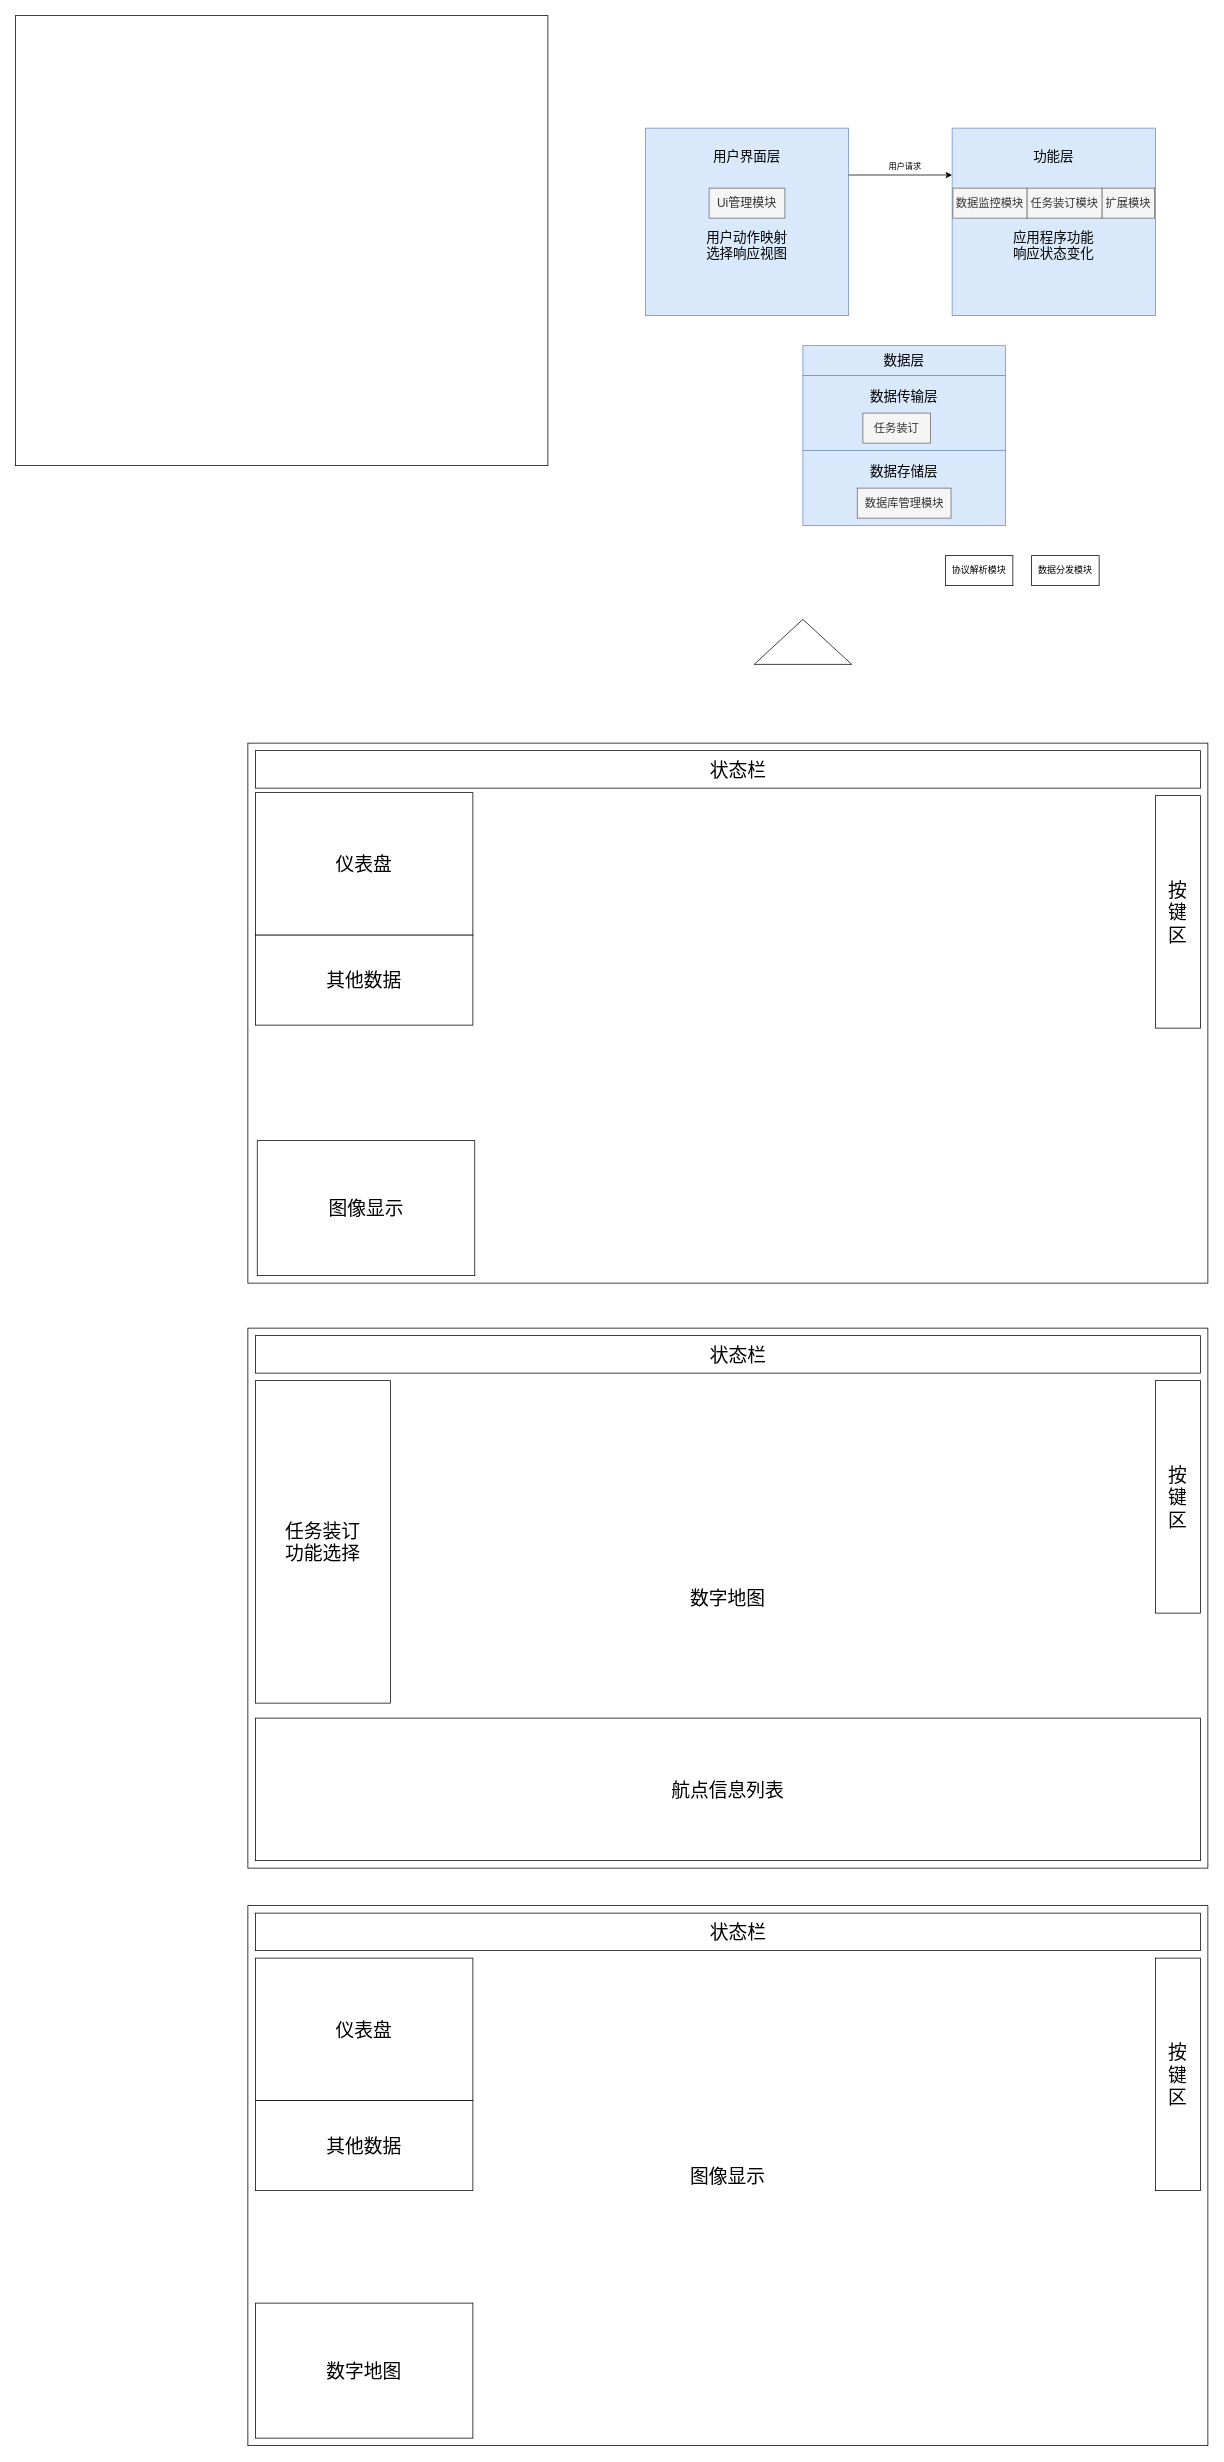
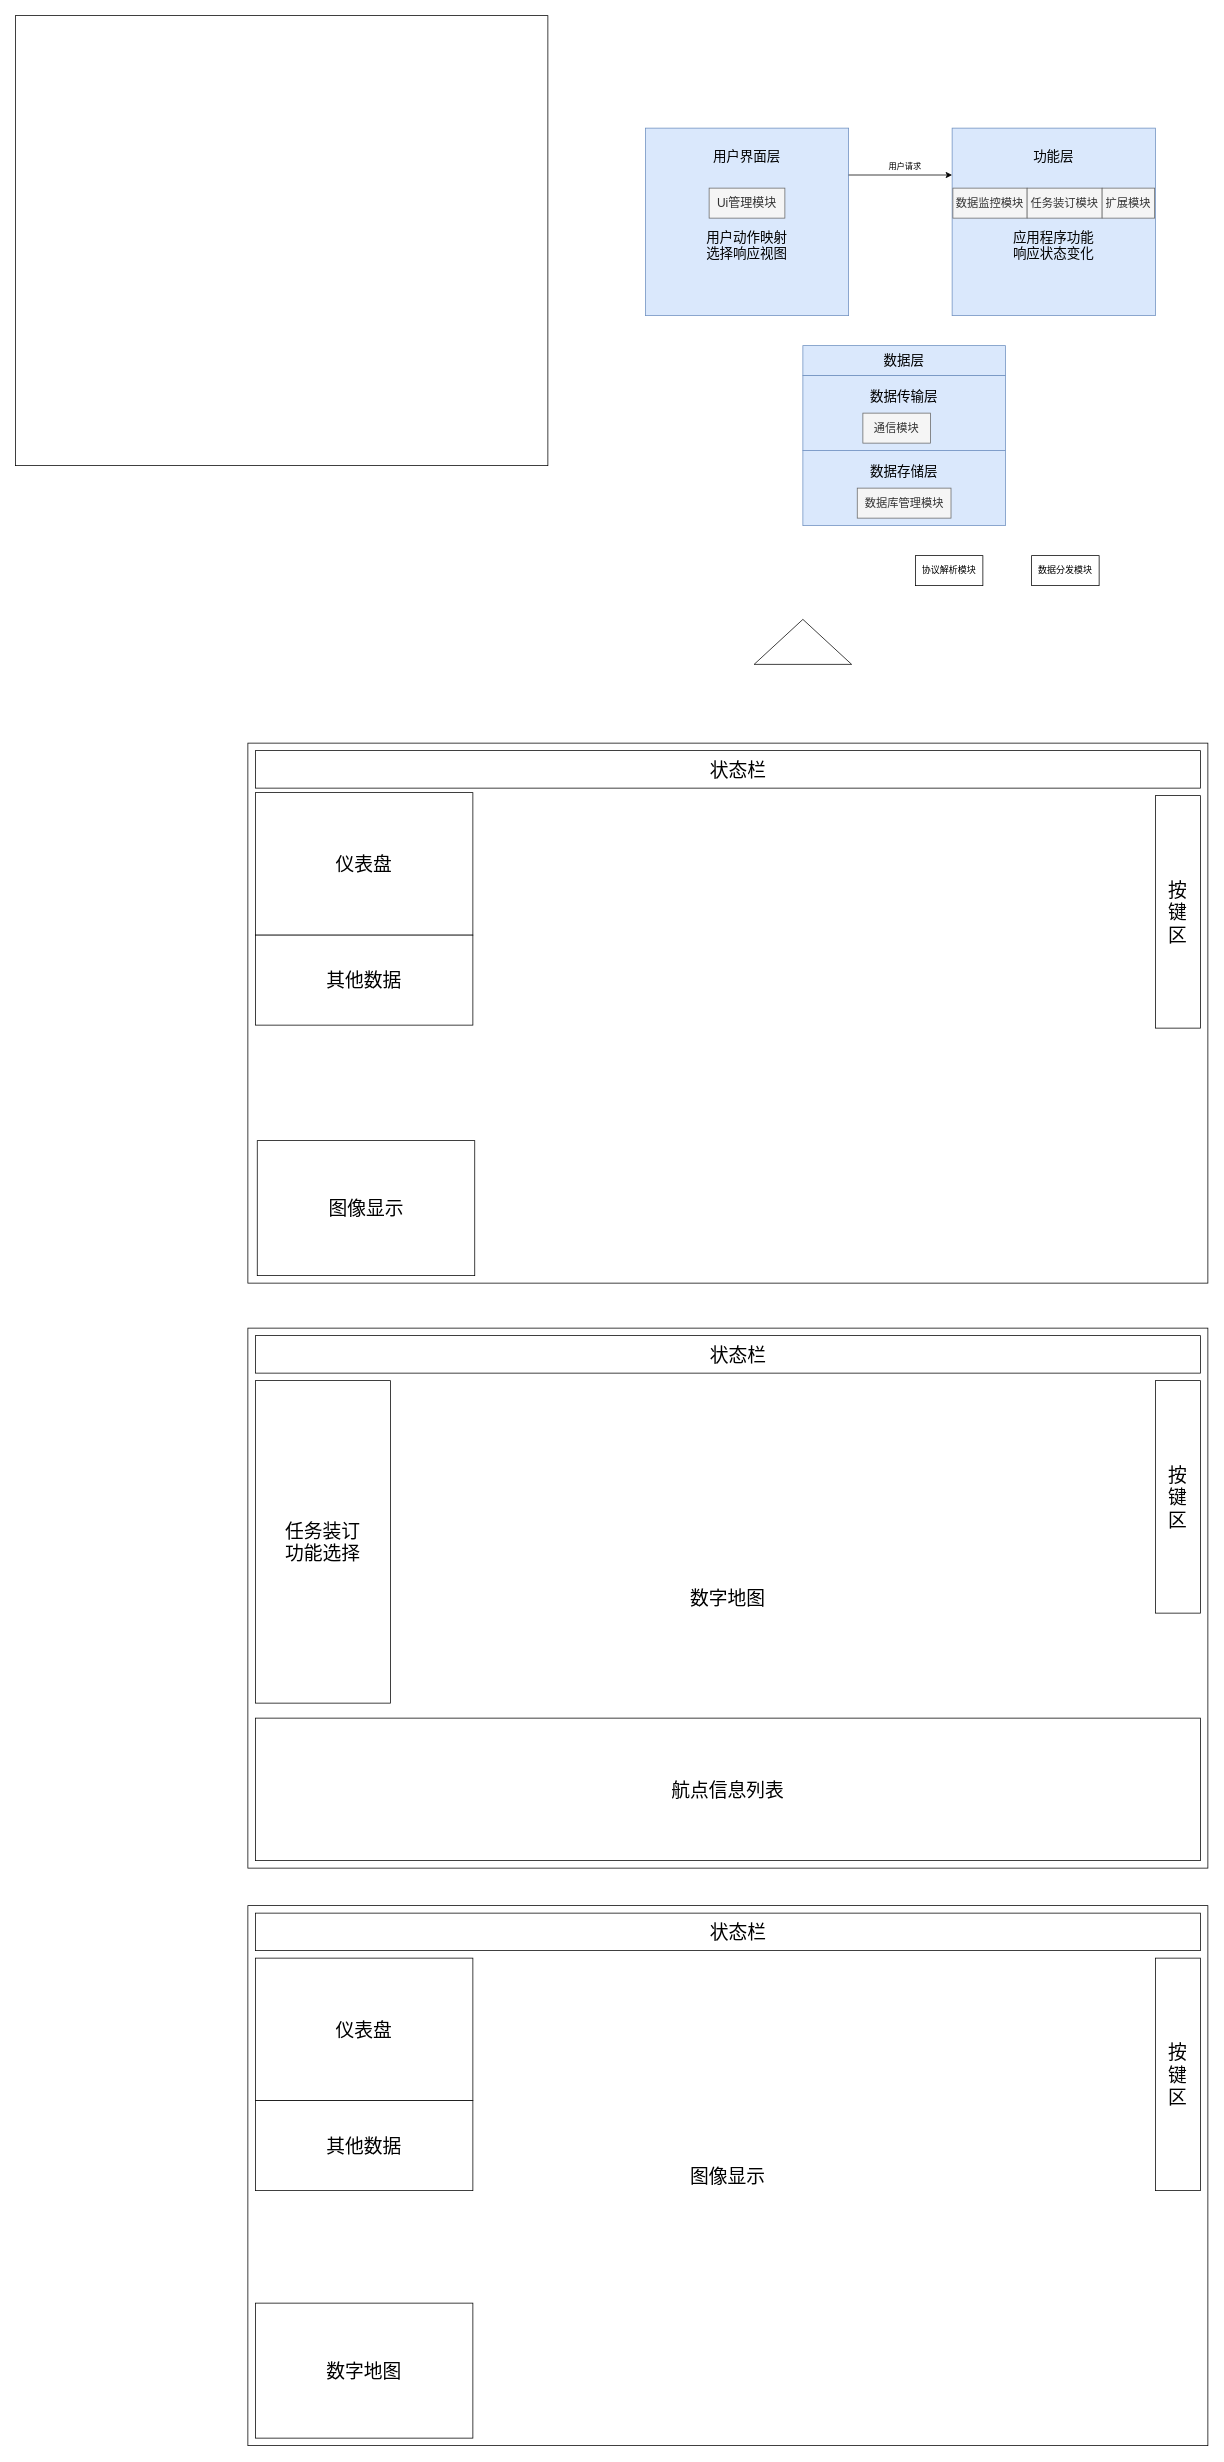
(897, 428) -> (897, 428)
(979, 570) -> (949, 570)
